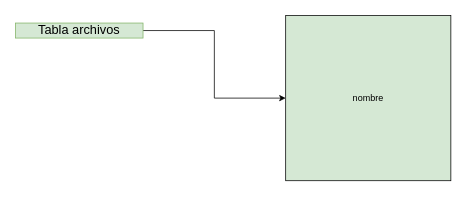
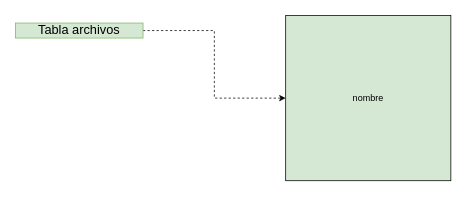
(214, 61) -> (214, 61)
